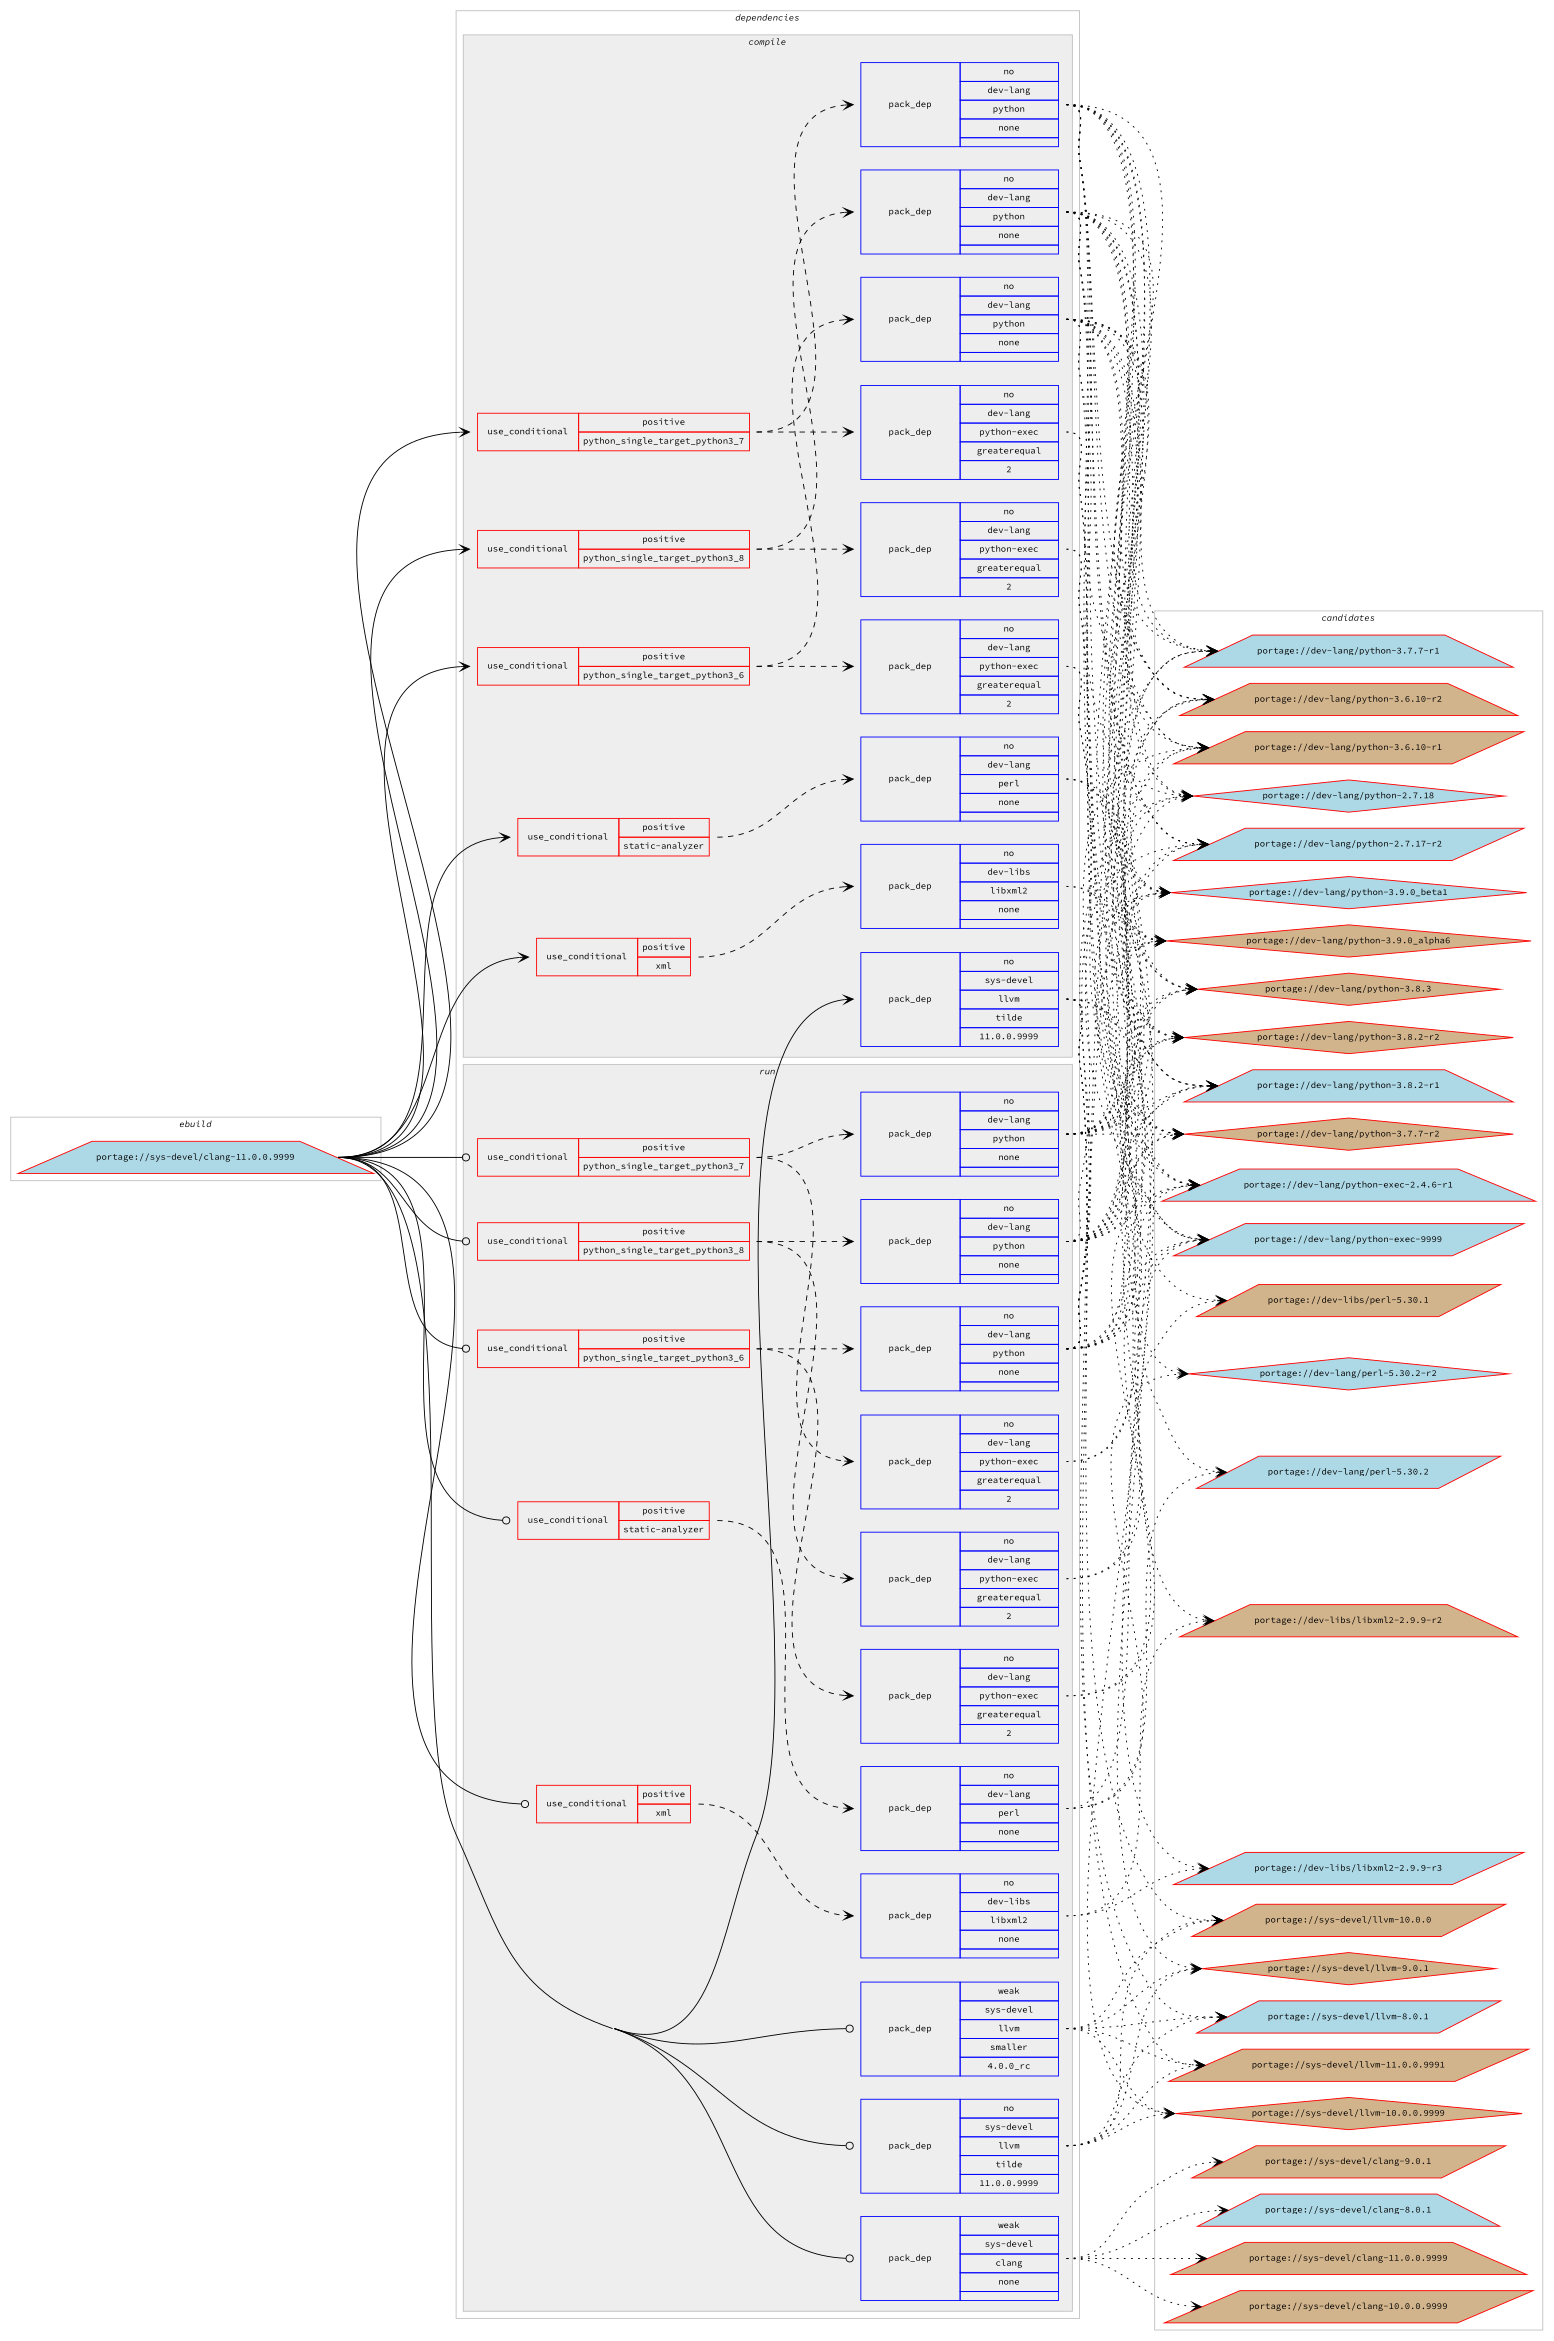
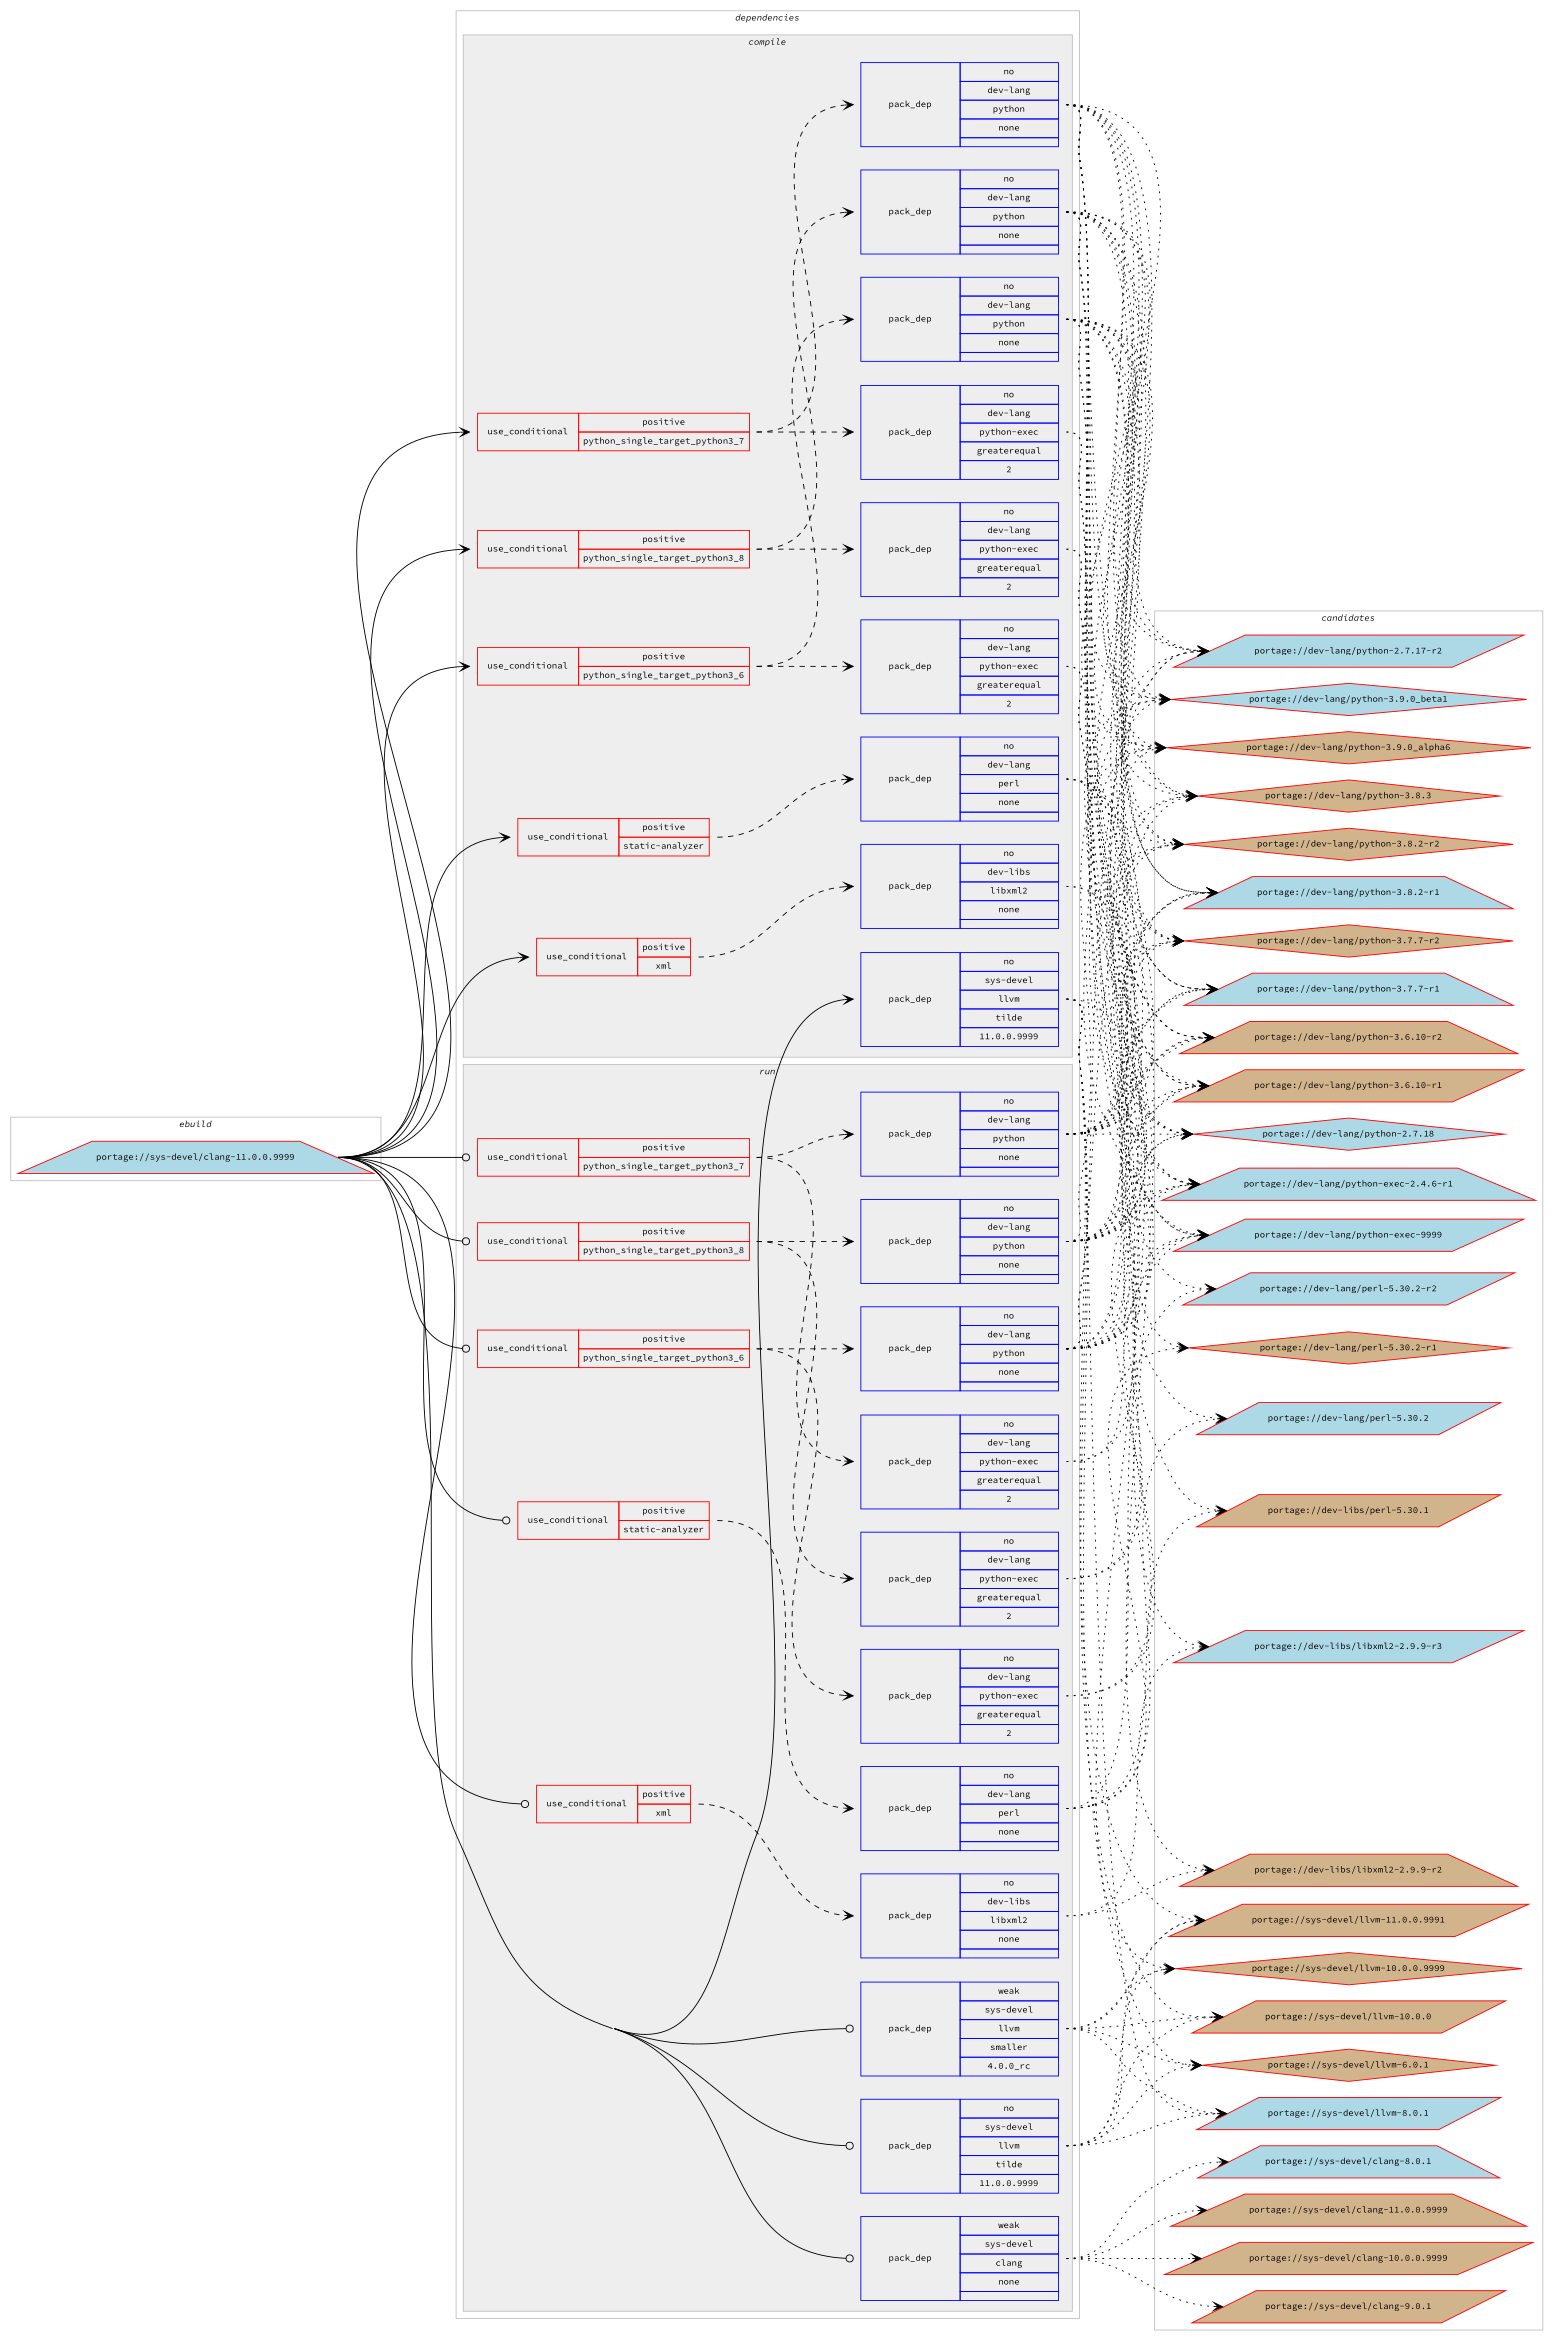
none -> (1349, 1348)
(1349, 1374) -> (1349, 1289)
(1349, 1969) -> (1349, 2065)
